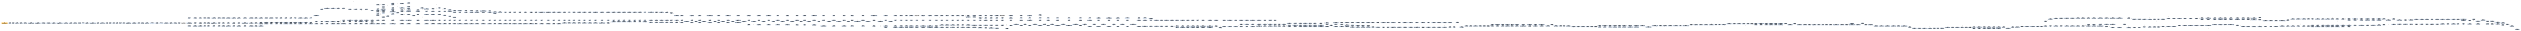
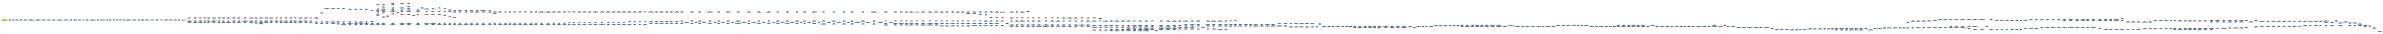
(1270, 26) -> none
